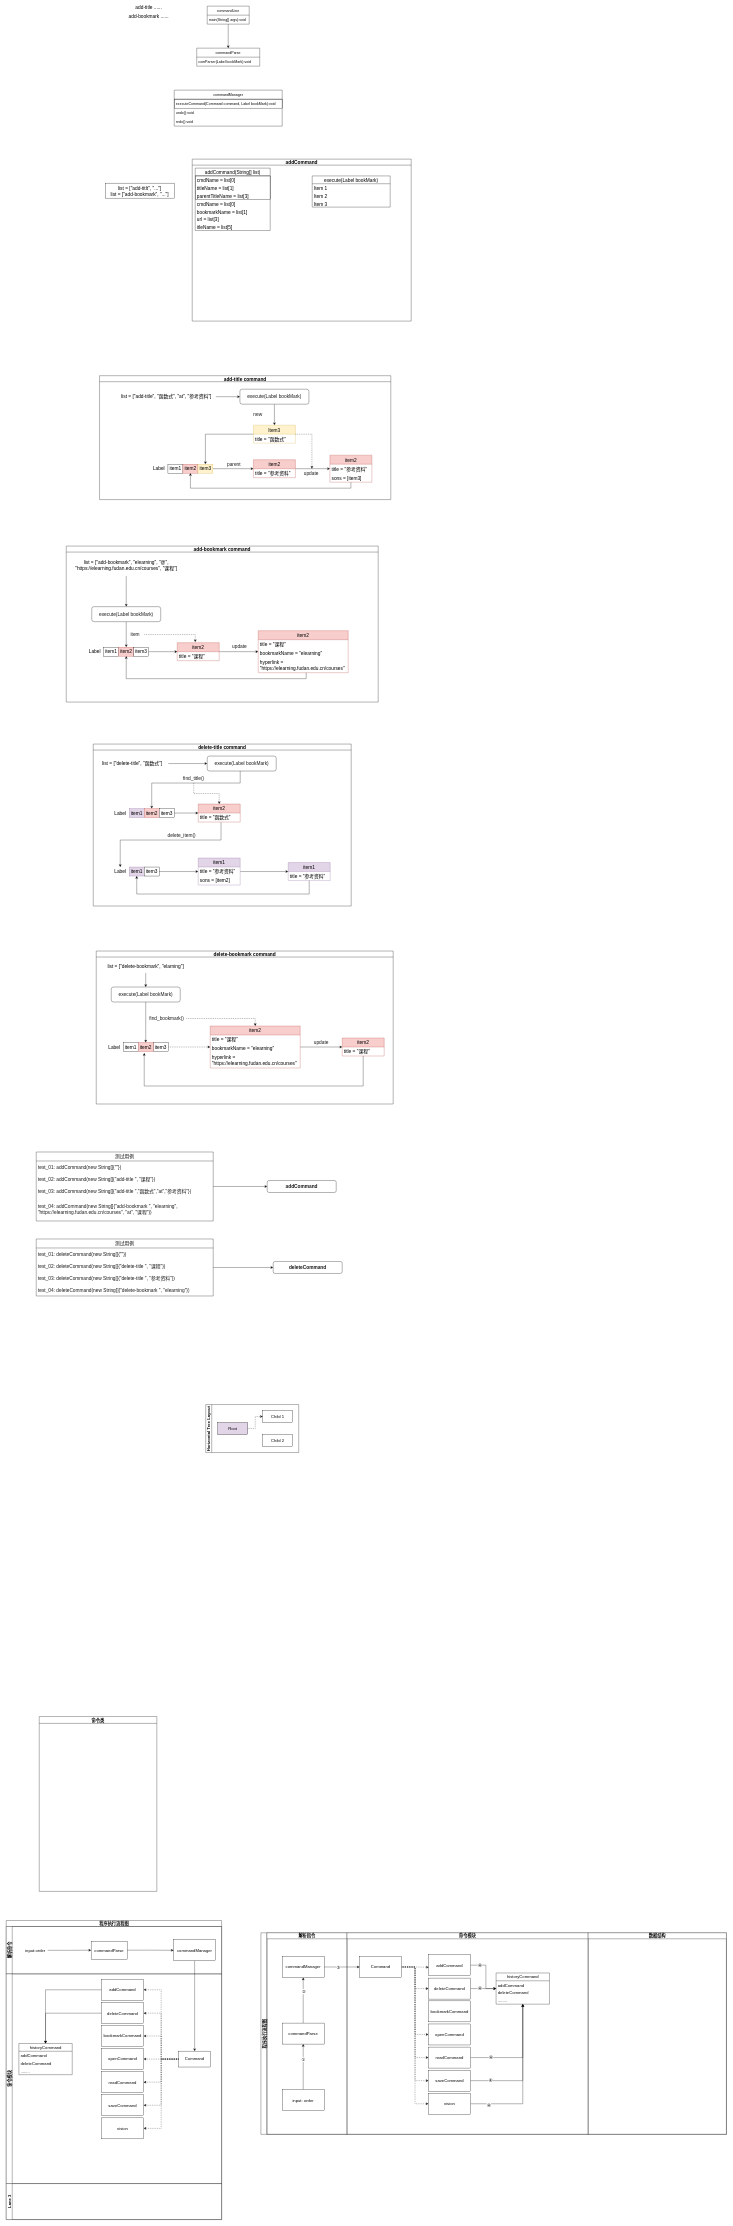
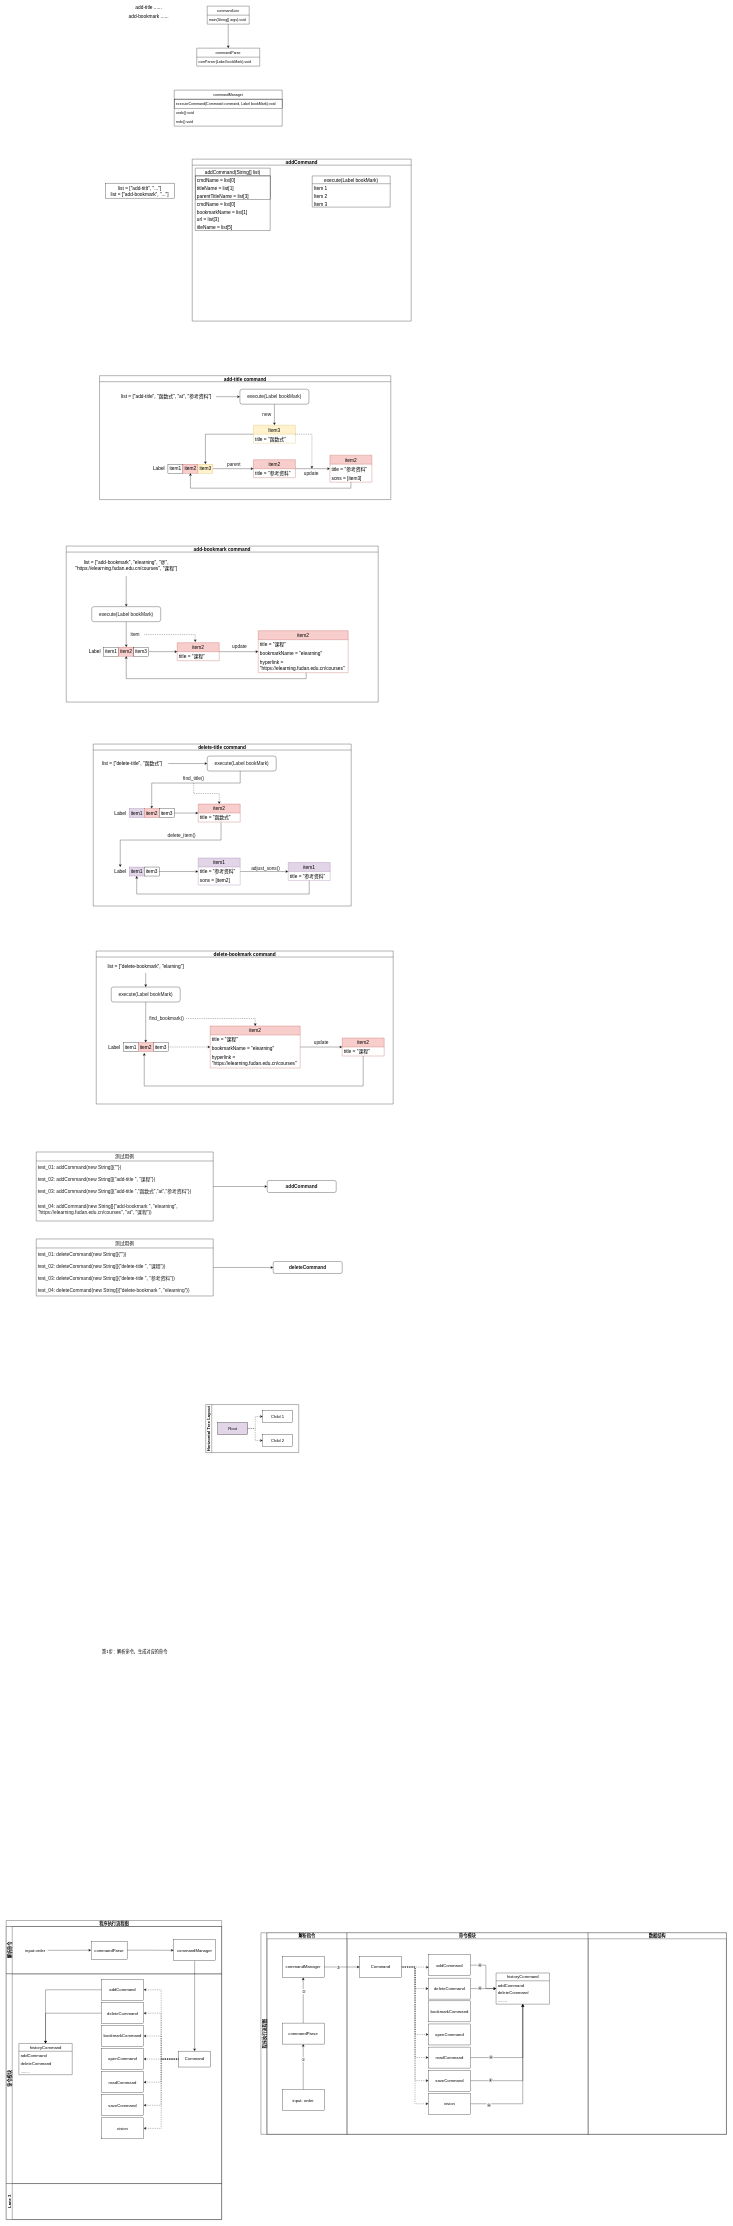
(258, 415) -> (267, 415)
none -> (266, 869)
none -> (260, 1441)
none -> (135, 1652)
(98, 1804) -> none
